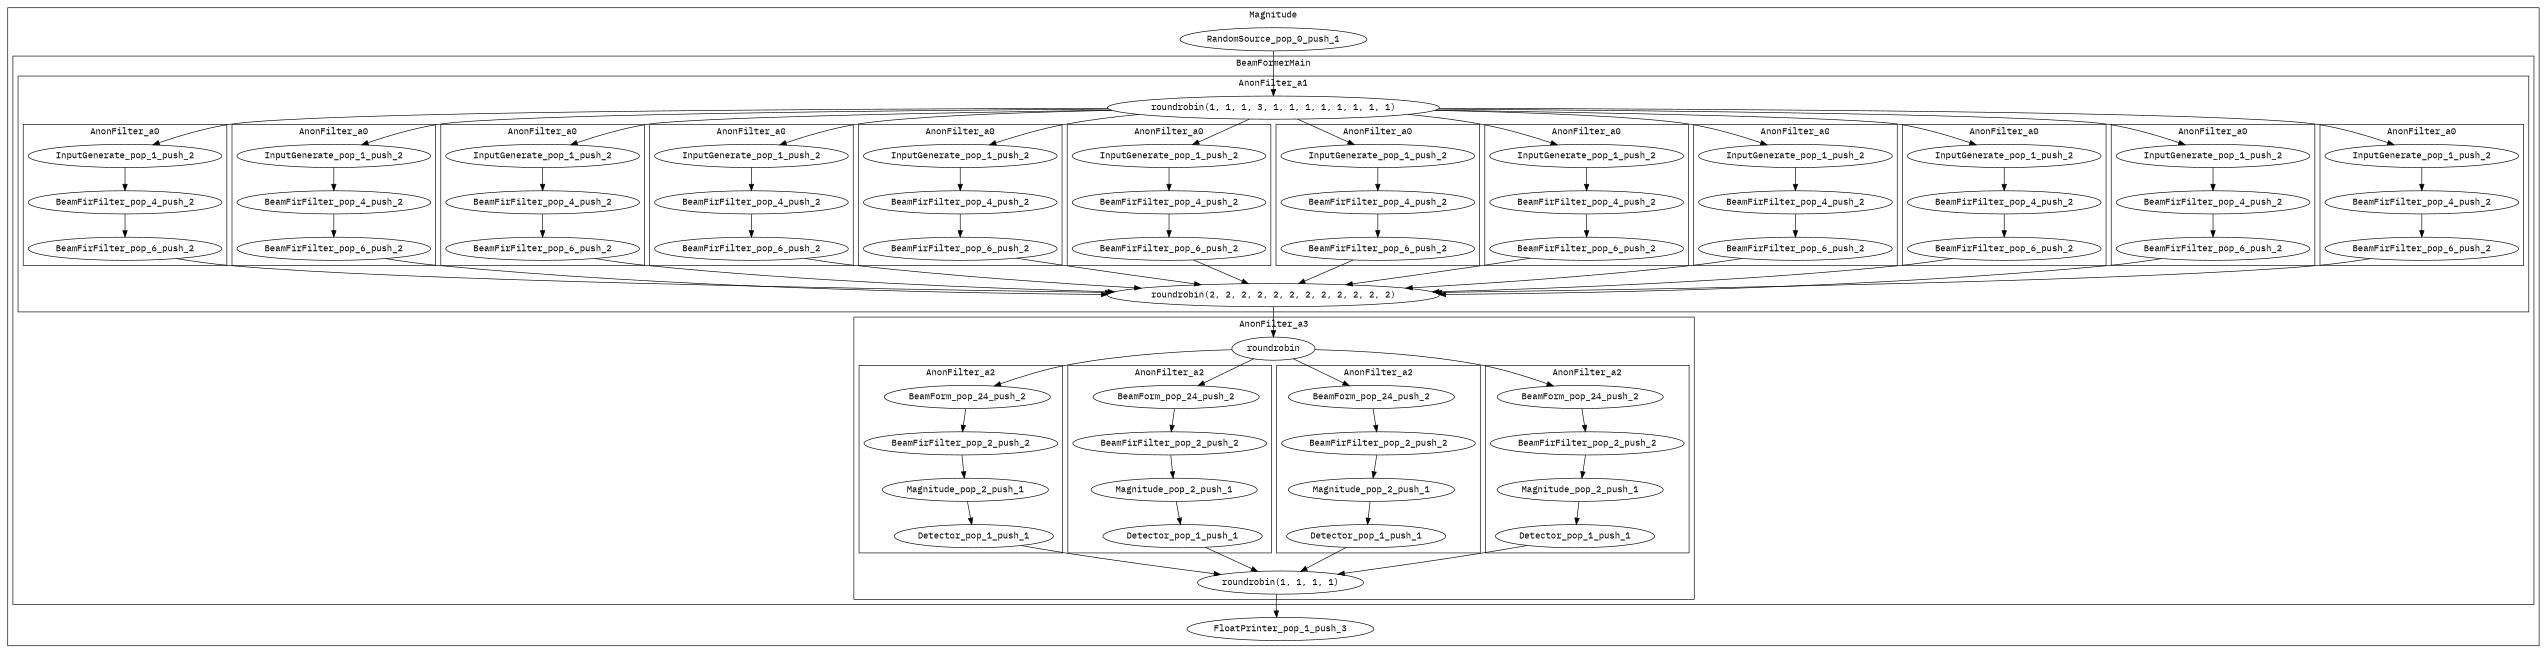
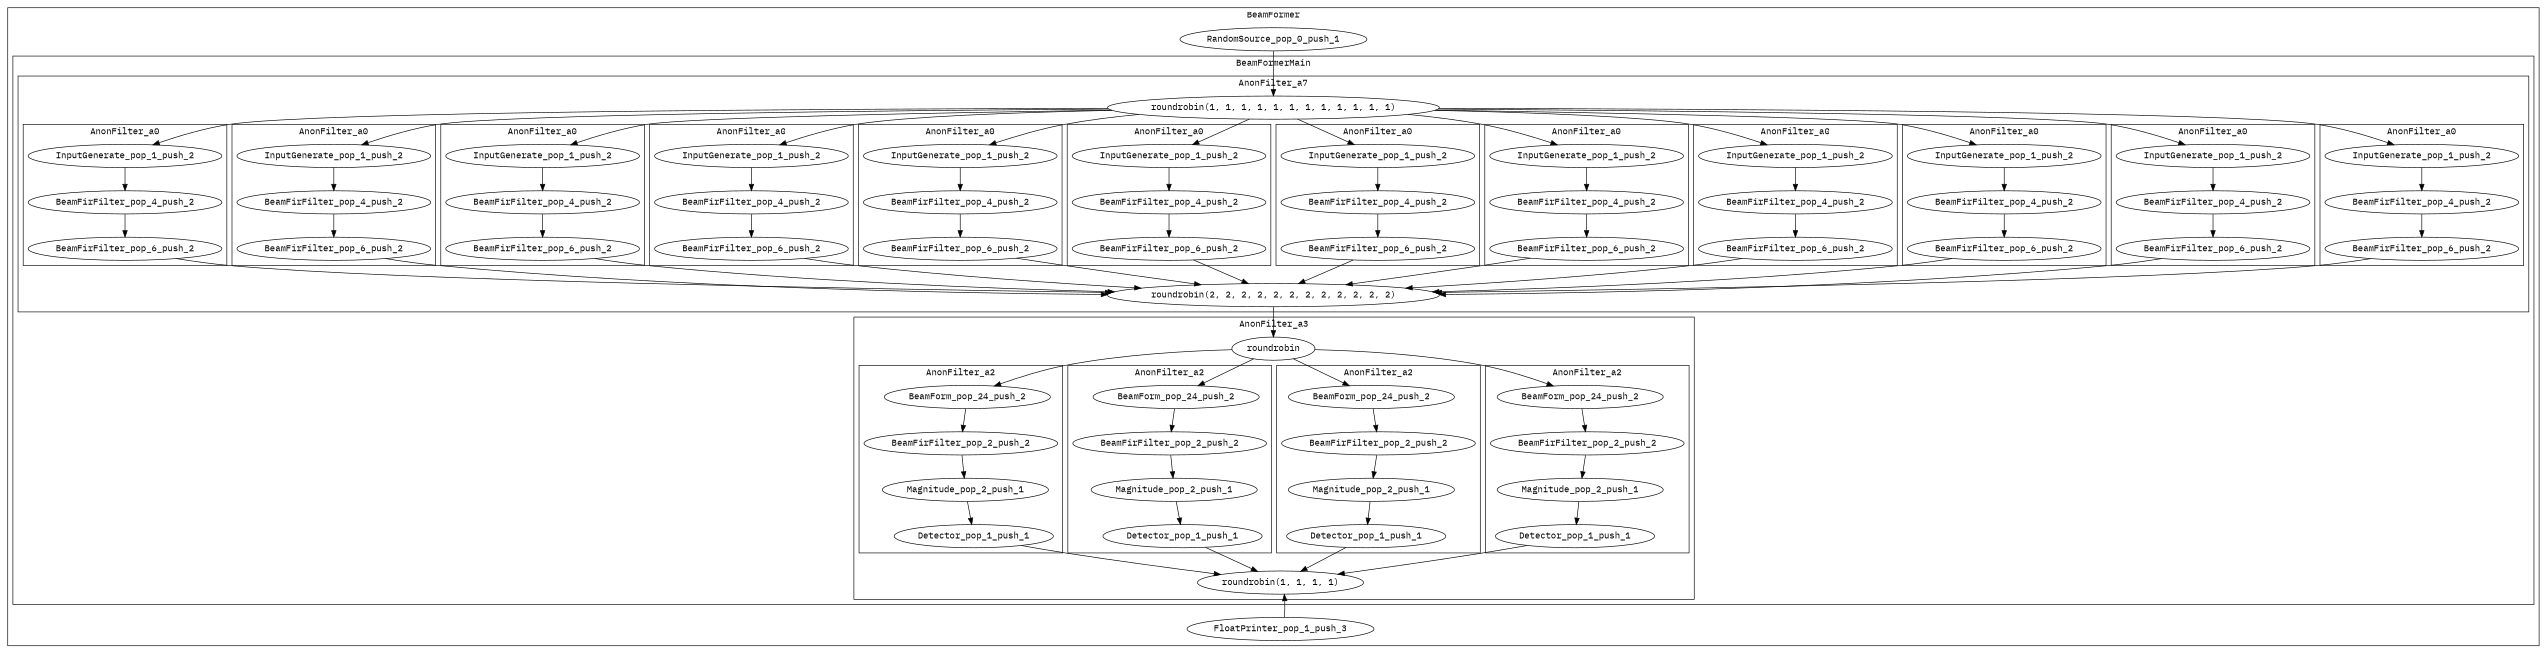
(1273, 15) -> (1273, 15)
(1273, 83) -> (1273, 83)
(1273, 108) -> (1273, 108)
(1276, 603) -> (1285, 609)
